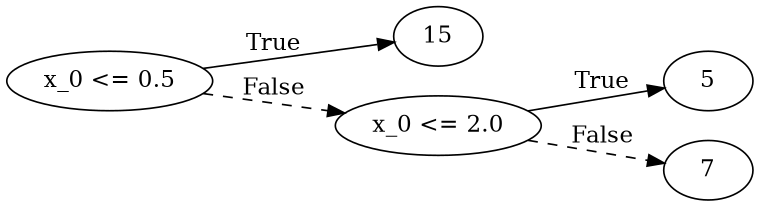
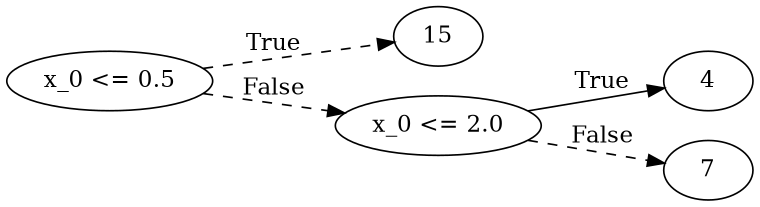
(290, 56) -> (290, 56)
(708, 81) -> (708, 81)
